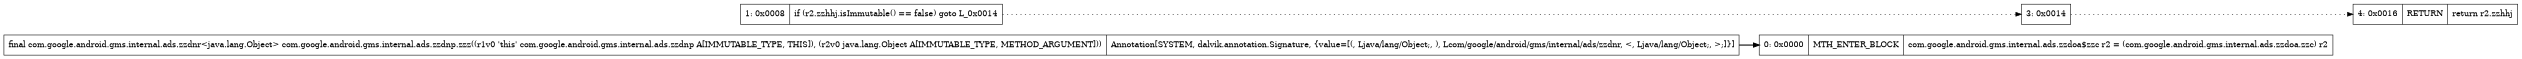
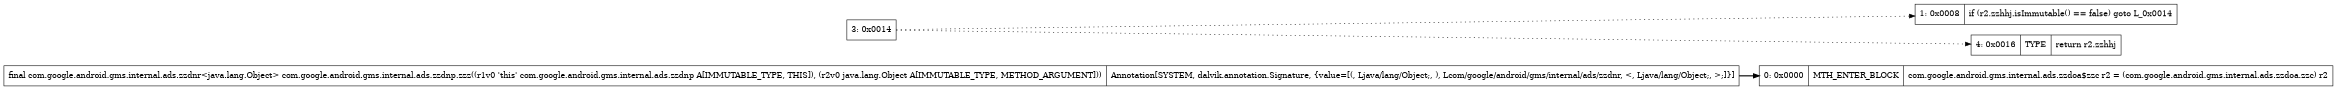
(1509, 14) -> (1403, 23)
(2425, 14) -> (2036, 45)
